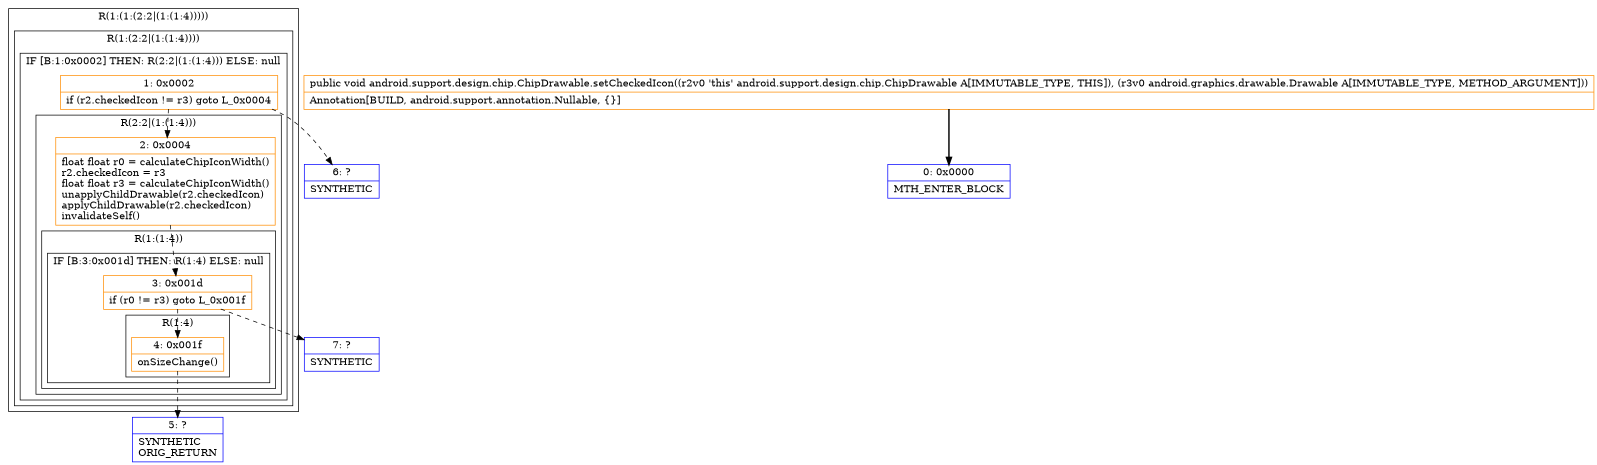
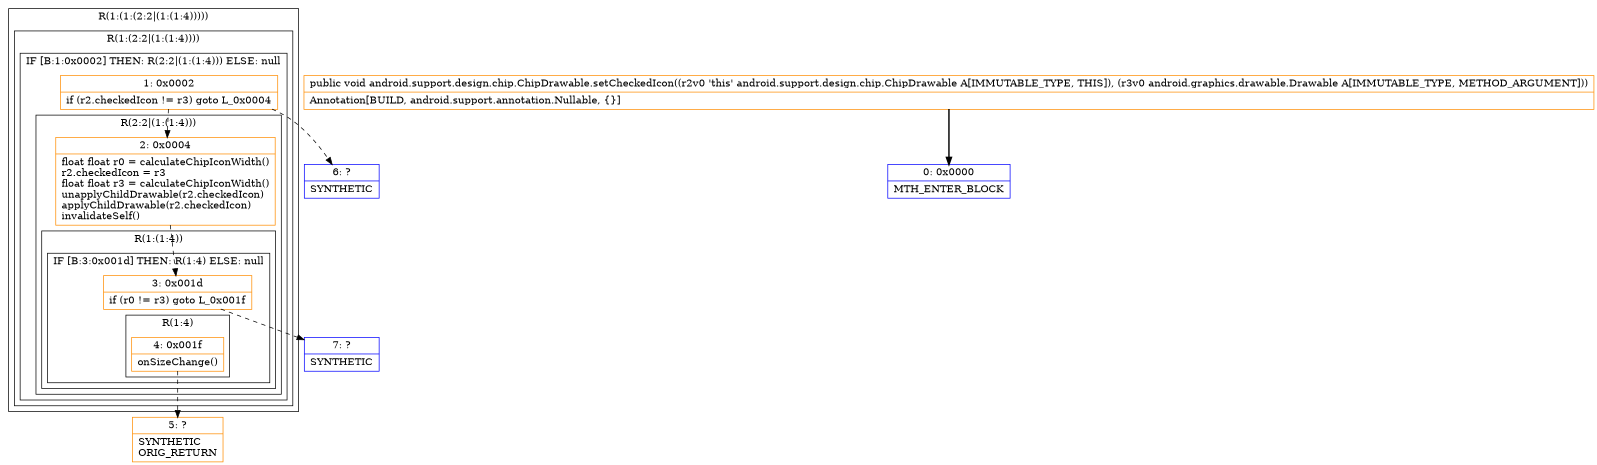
(178, 320) -> none
(178, 440) -> (178, 440)
